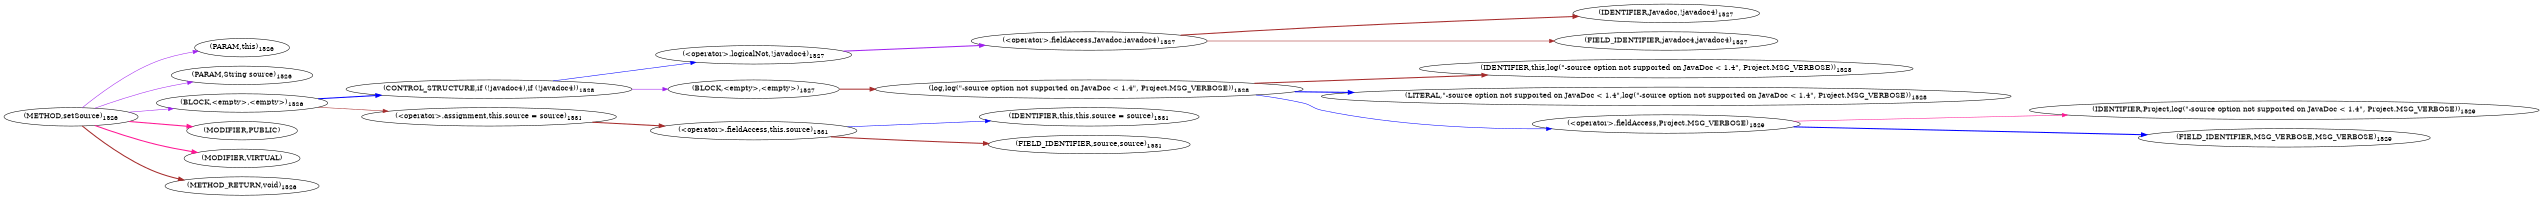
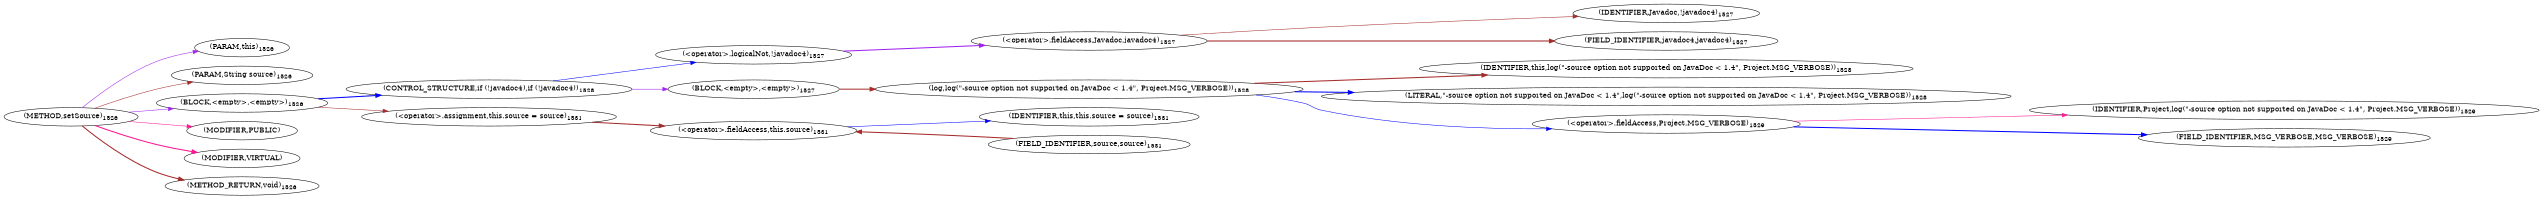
(1377, 25) -> (1377, 25)
(1378, 41) -> (1378, 41)
(141, 93) -> (141, 93)
(158, 124) -> (158, 124)
(907, 140) -> (937, 135)
